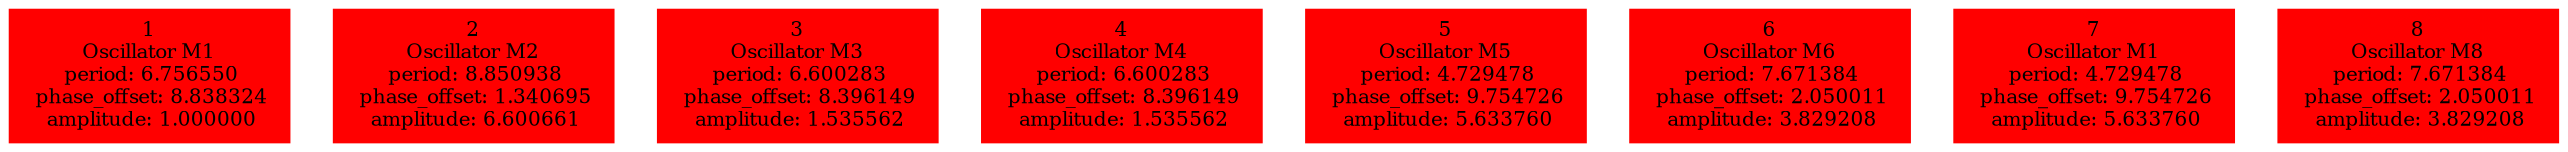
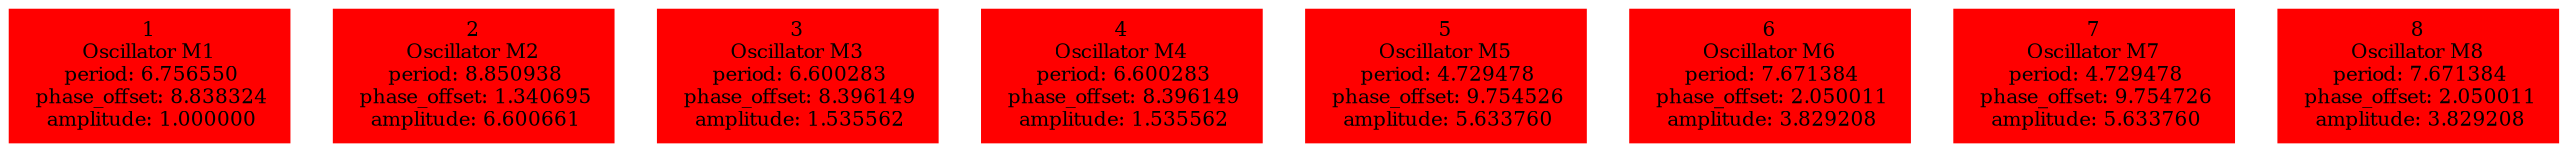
(2094, 52) -> (2094, 52)
(1446, 97) -> (1446, 97)
